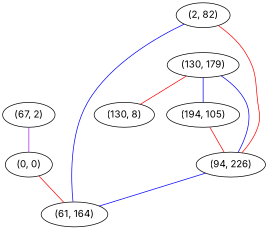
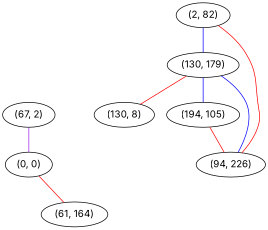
(94, 92) -> (203, 40)
(152, 190) -> none
